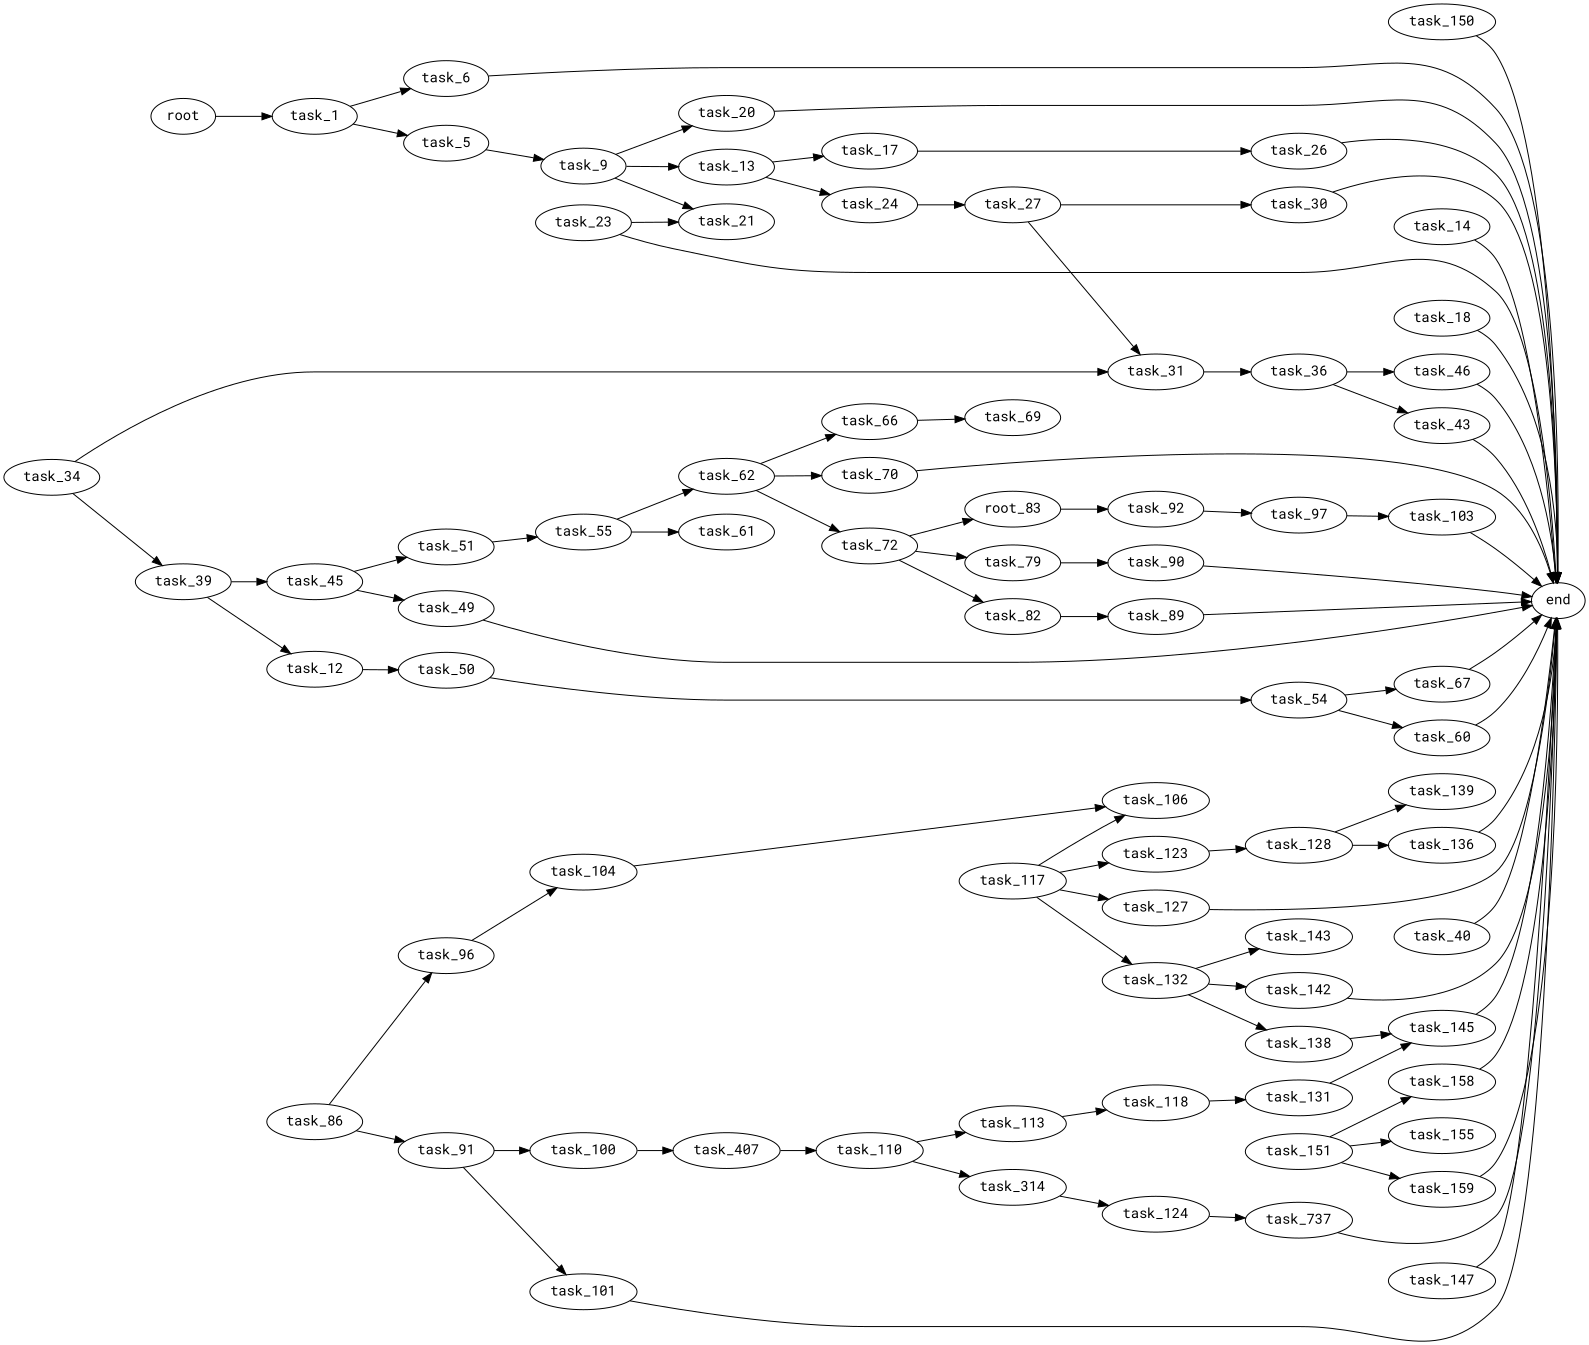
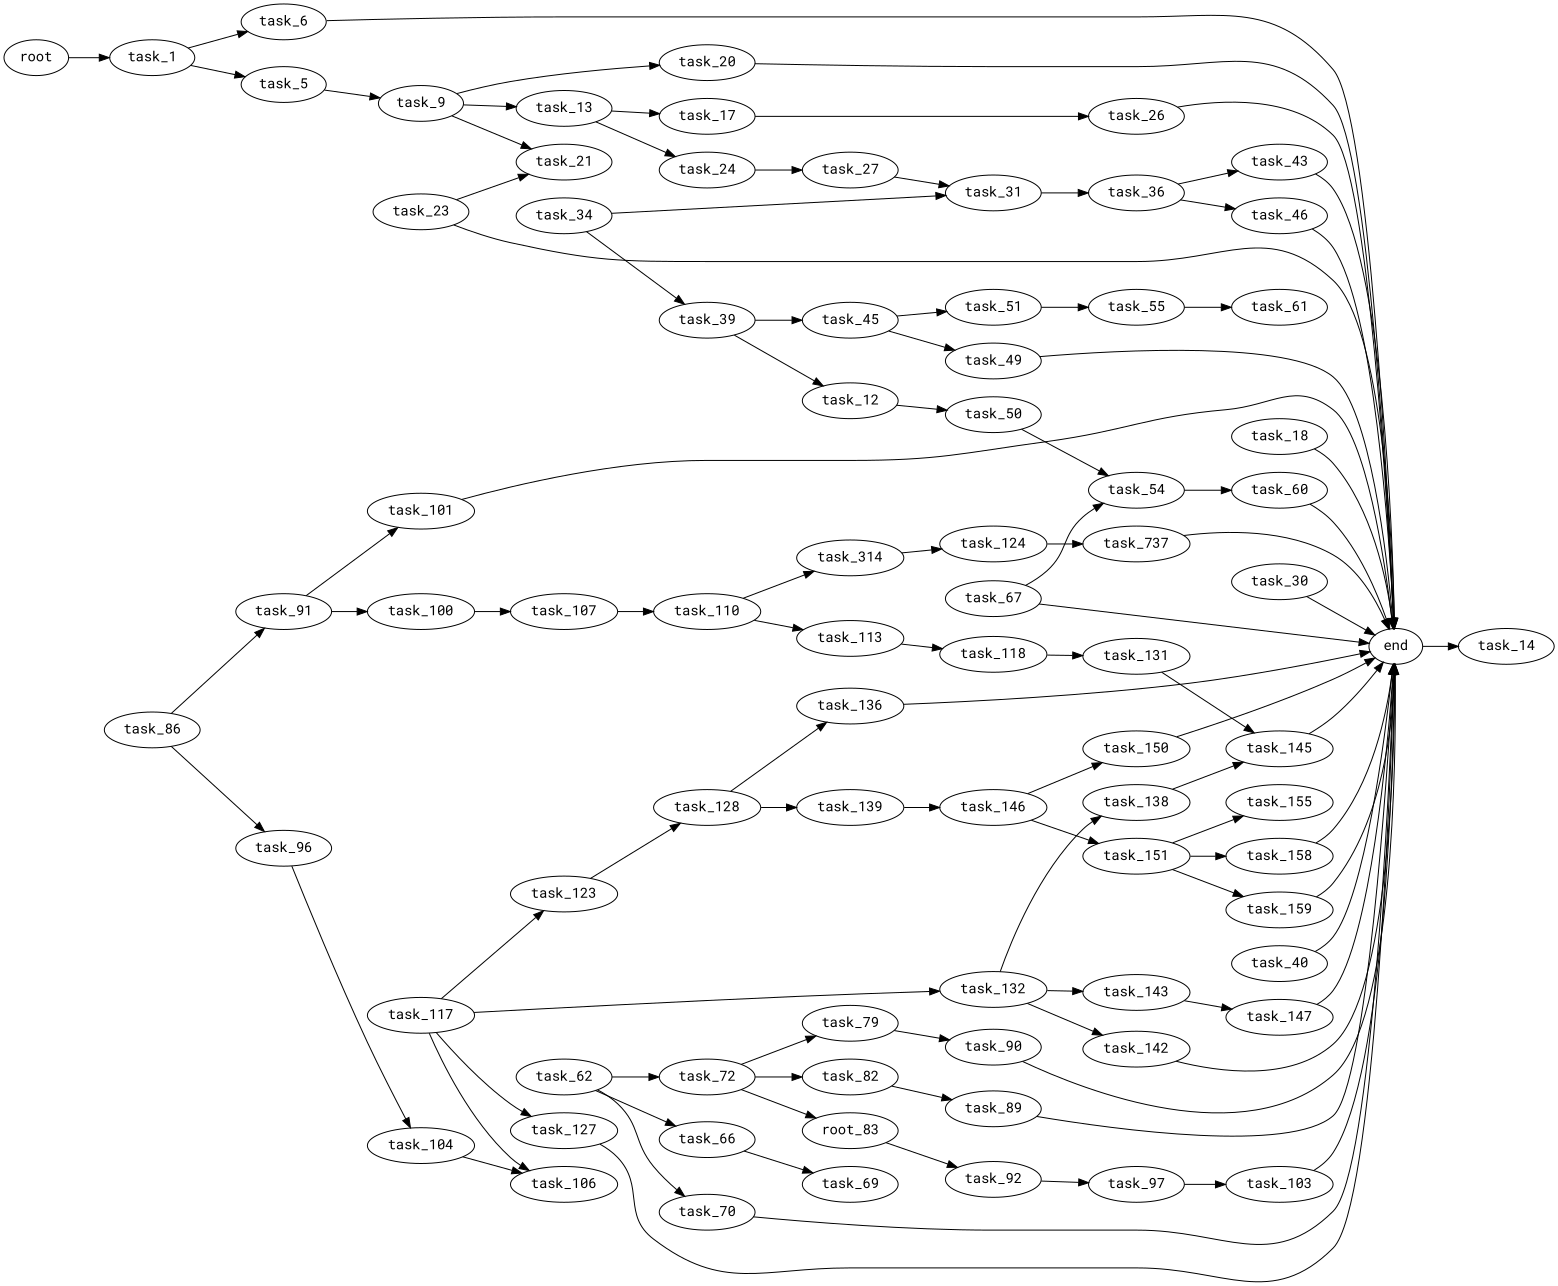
(1151, 205) -> none
(1517, 313) -> (1435, 646)
(650, 506) -> none
(1365, 693) -> (1061, 551)
none -> (993, 807)
none -> (1203, 1004)
(727, 1151) -> (564, 612)
